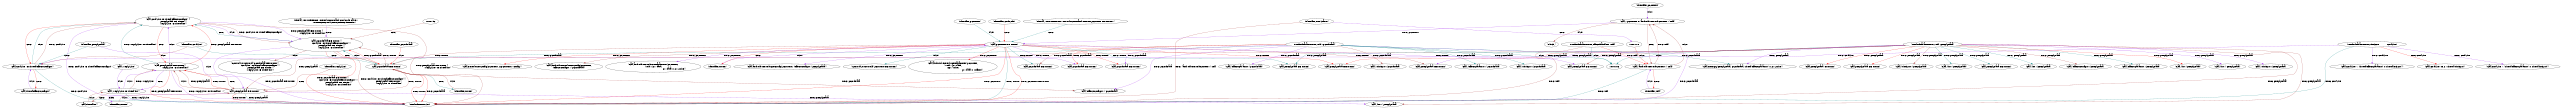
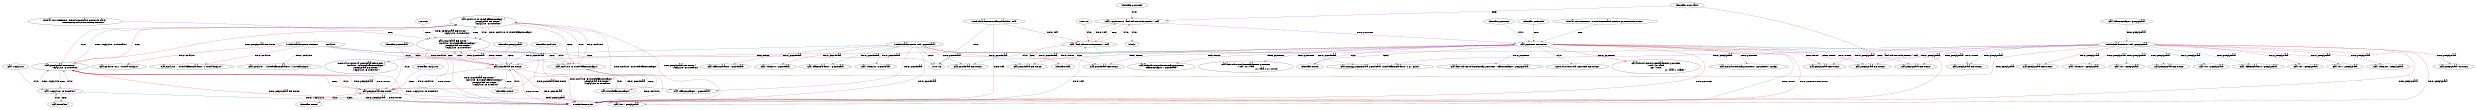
(1482, 31) -> (1419, 13)
(2016, 52) -> (2127, 32)
none -> (660, 57)
